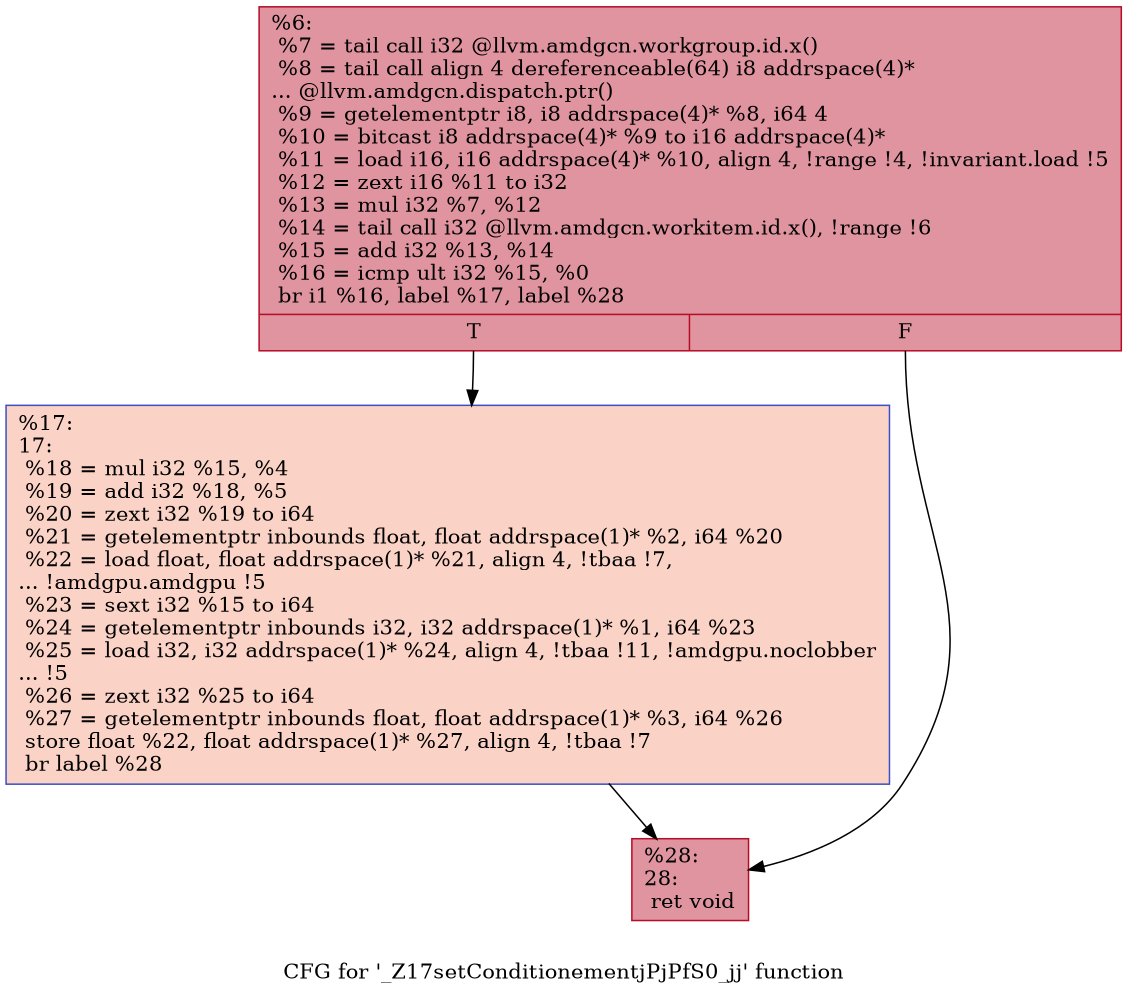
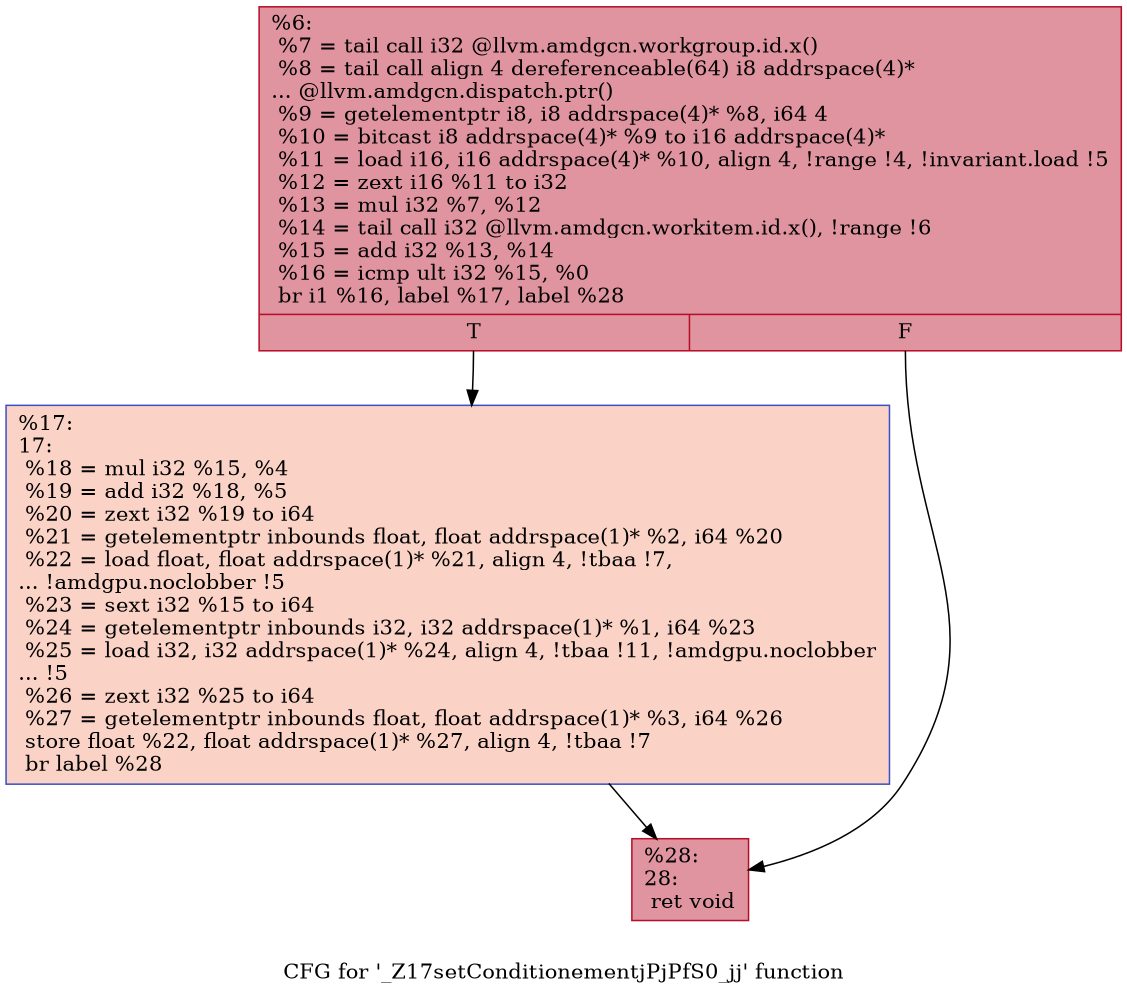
(142, 583) -> (152, 583)
